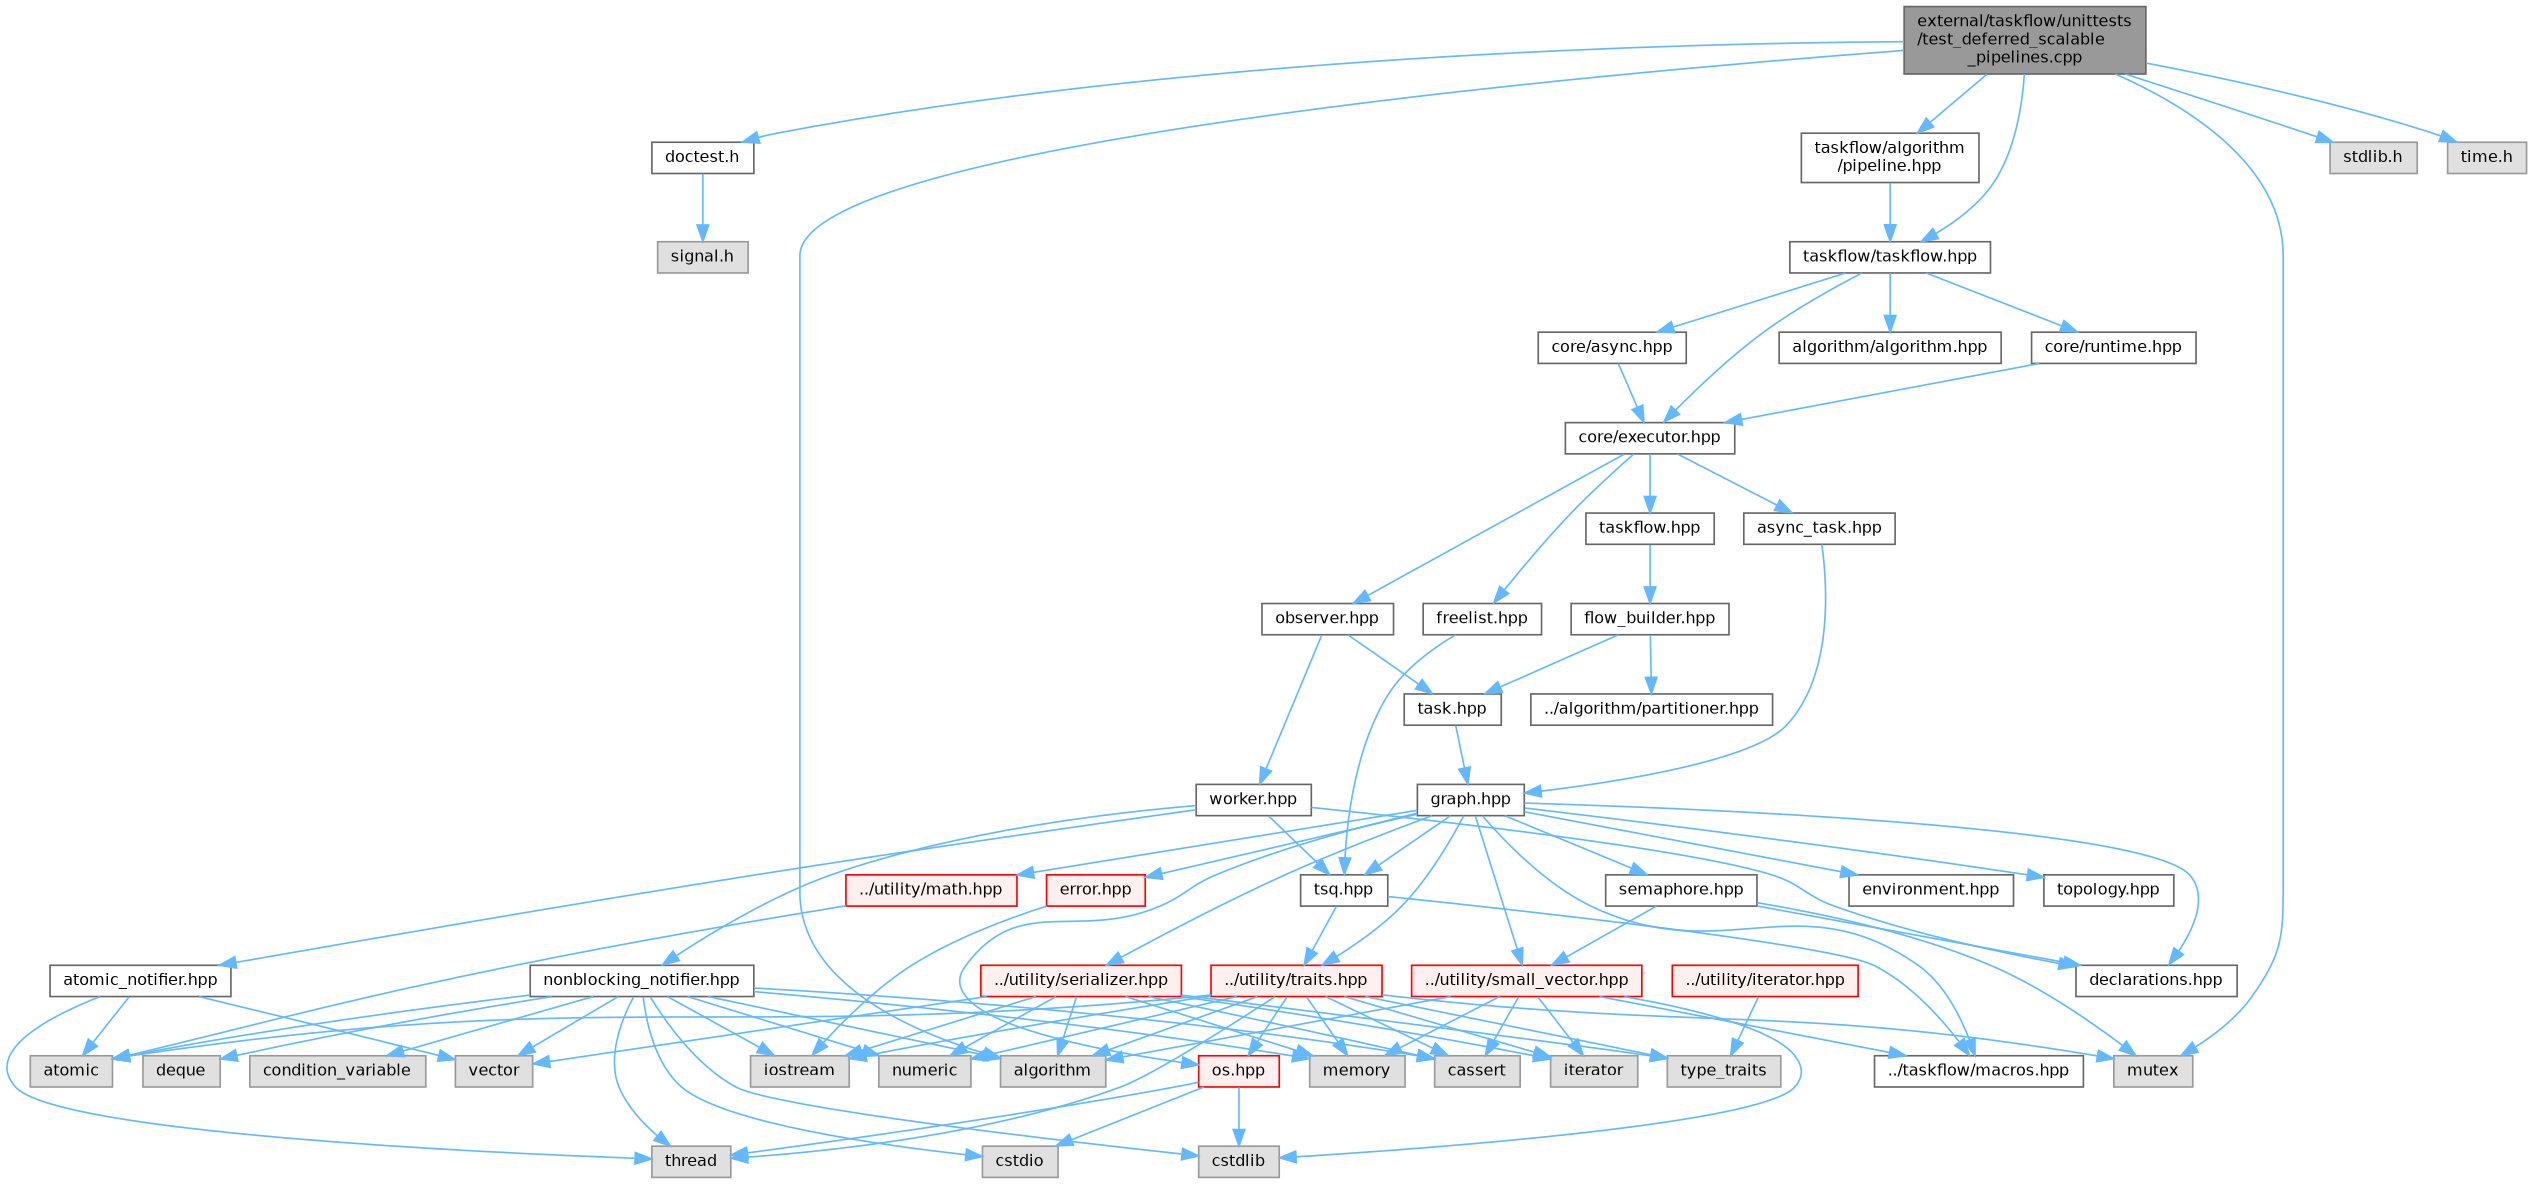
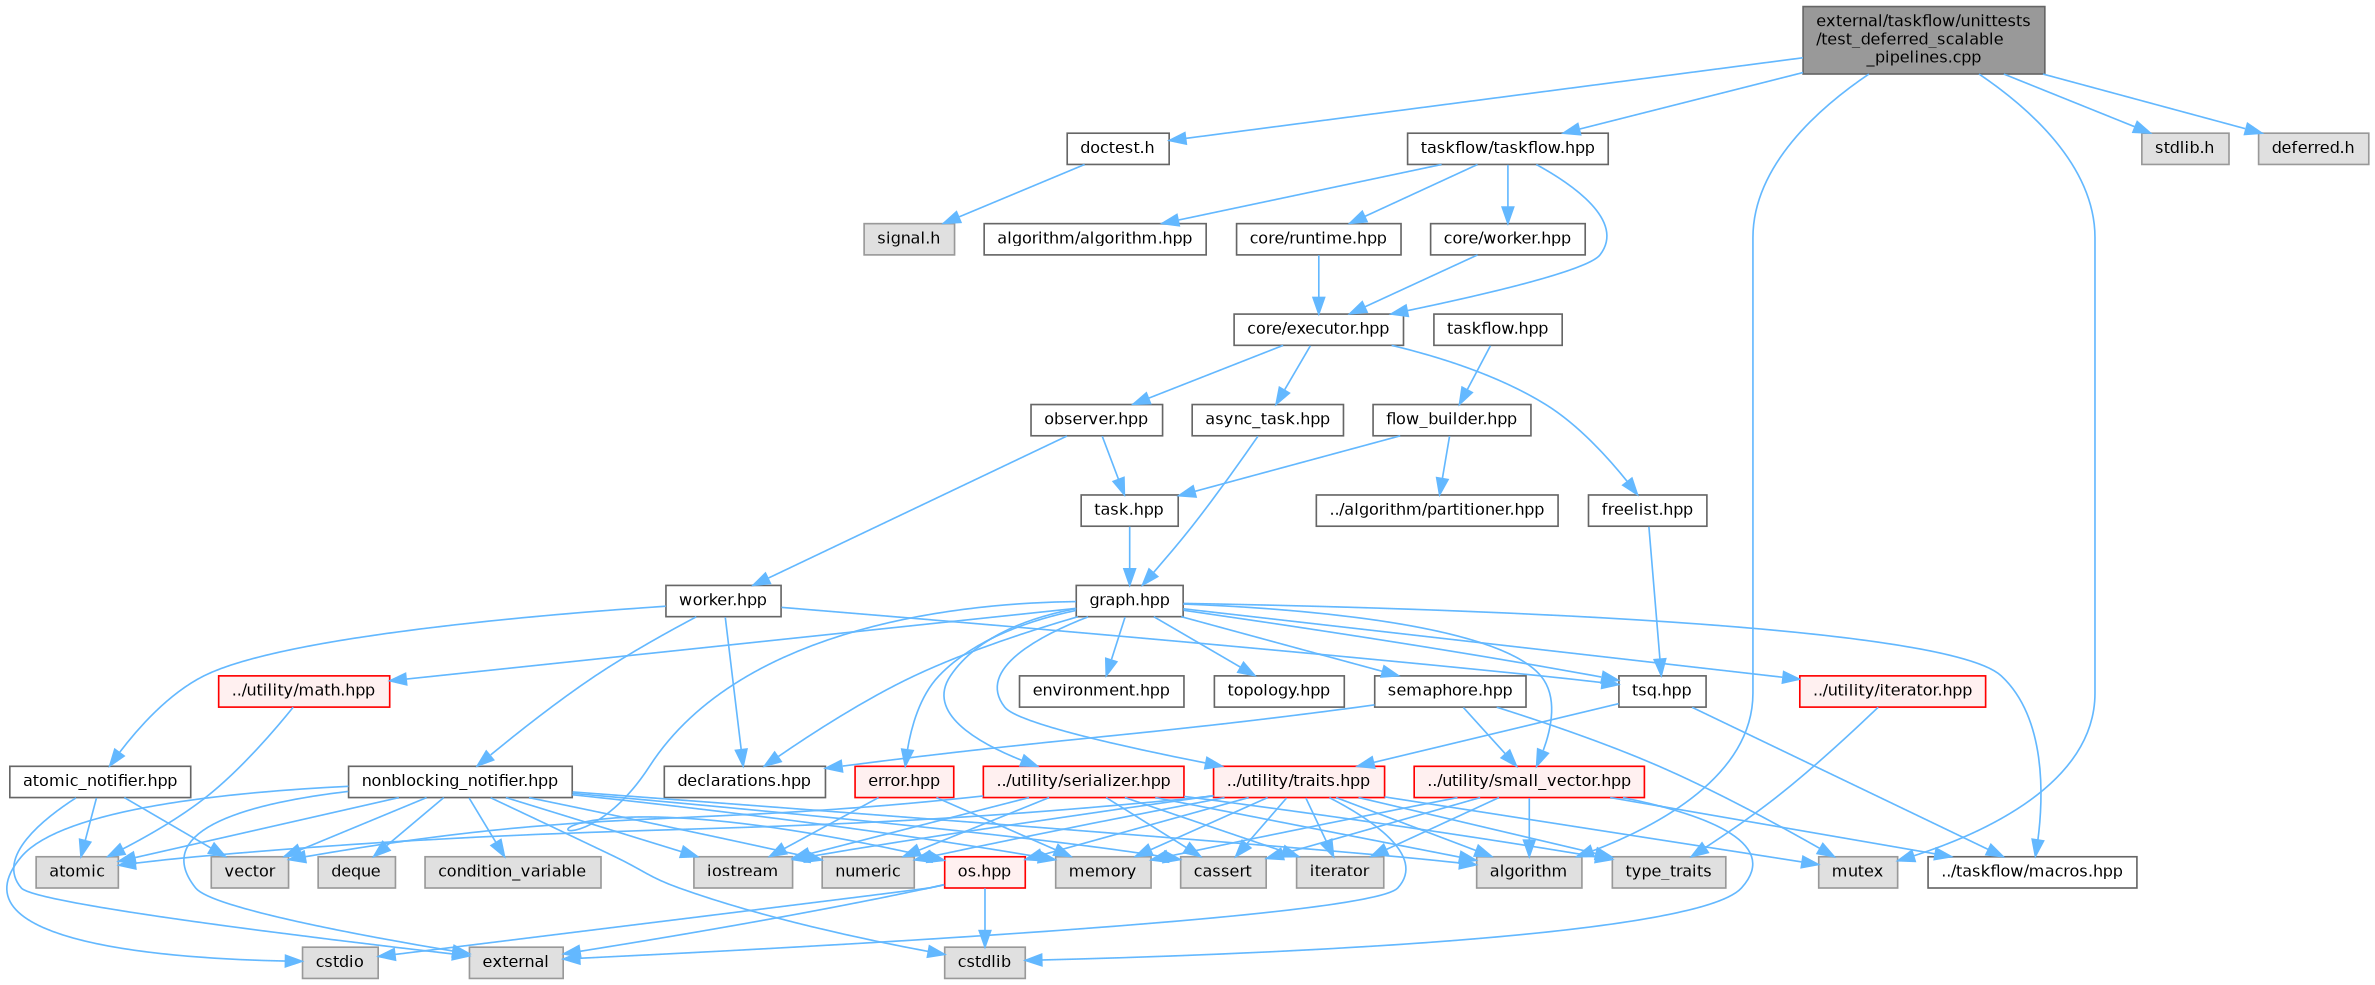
(1890, 158) -> none
(2487, 158) -> (2314, 149)
(1612, 348) -> (1508, 239)
(1650, 475) -> none
none -> (1528, 648)
(1211, 1024) -> (996, 824)
(691, 1162) -> (516, 963)
